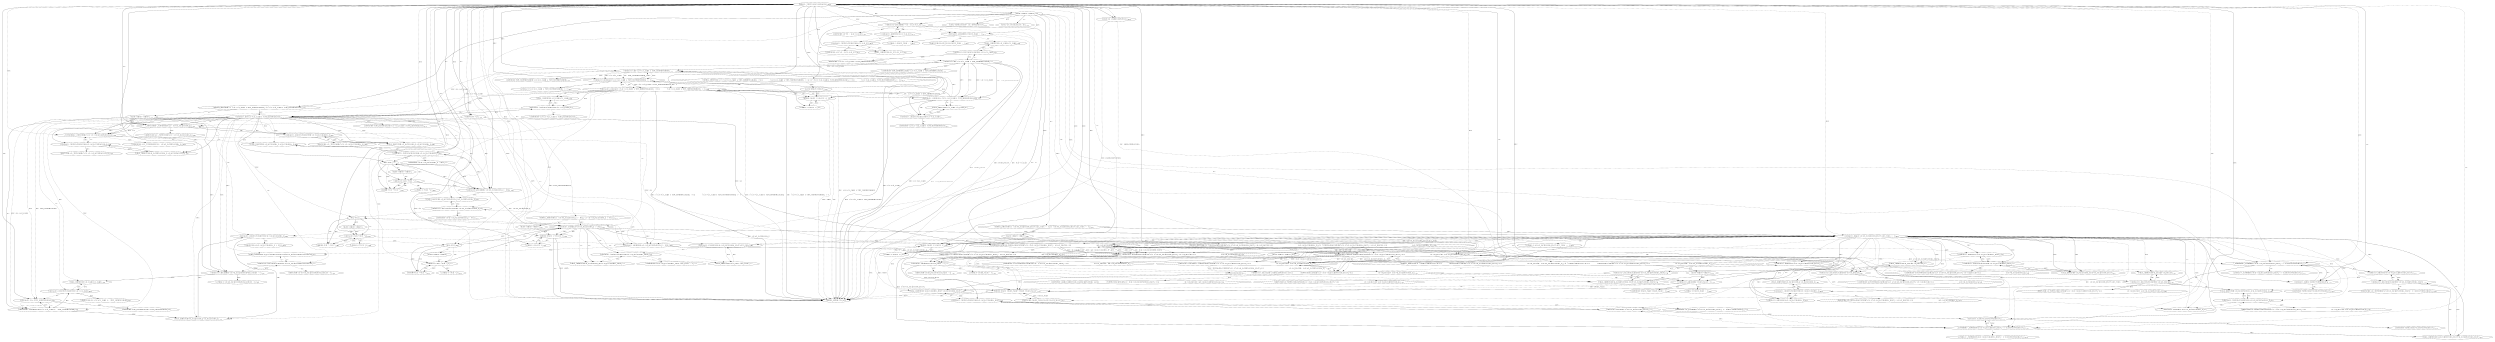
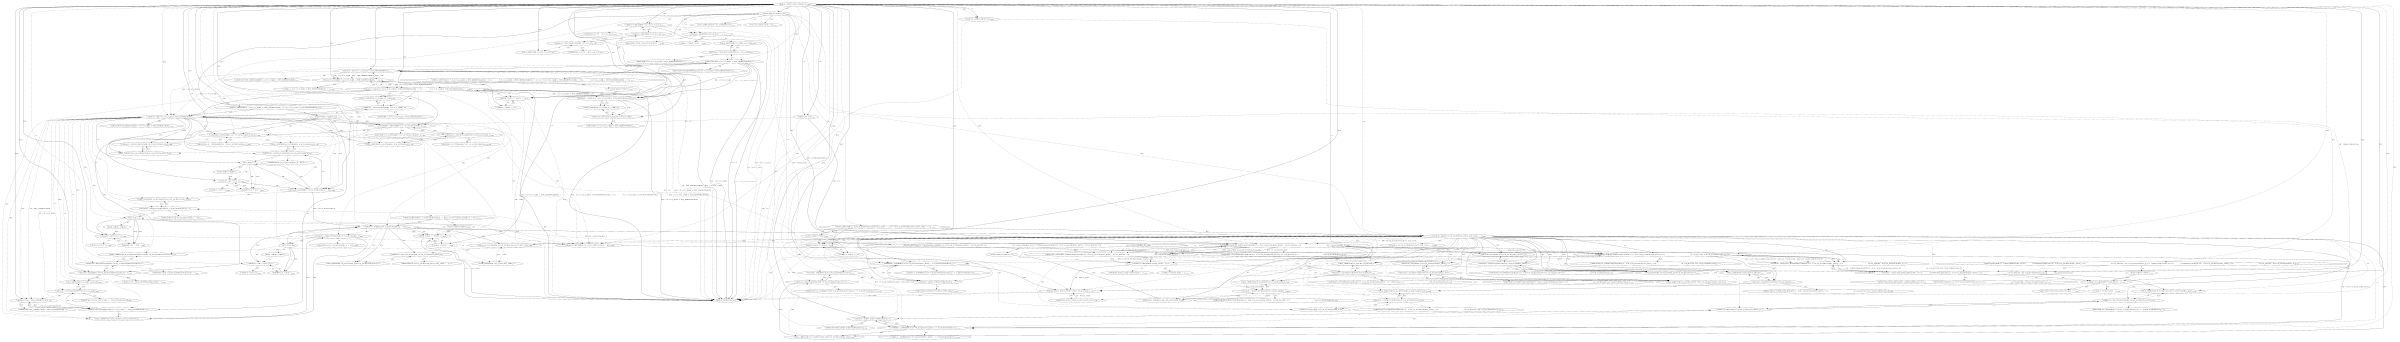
(87, 154) -> none
